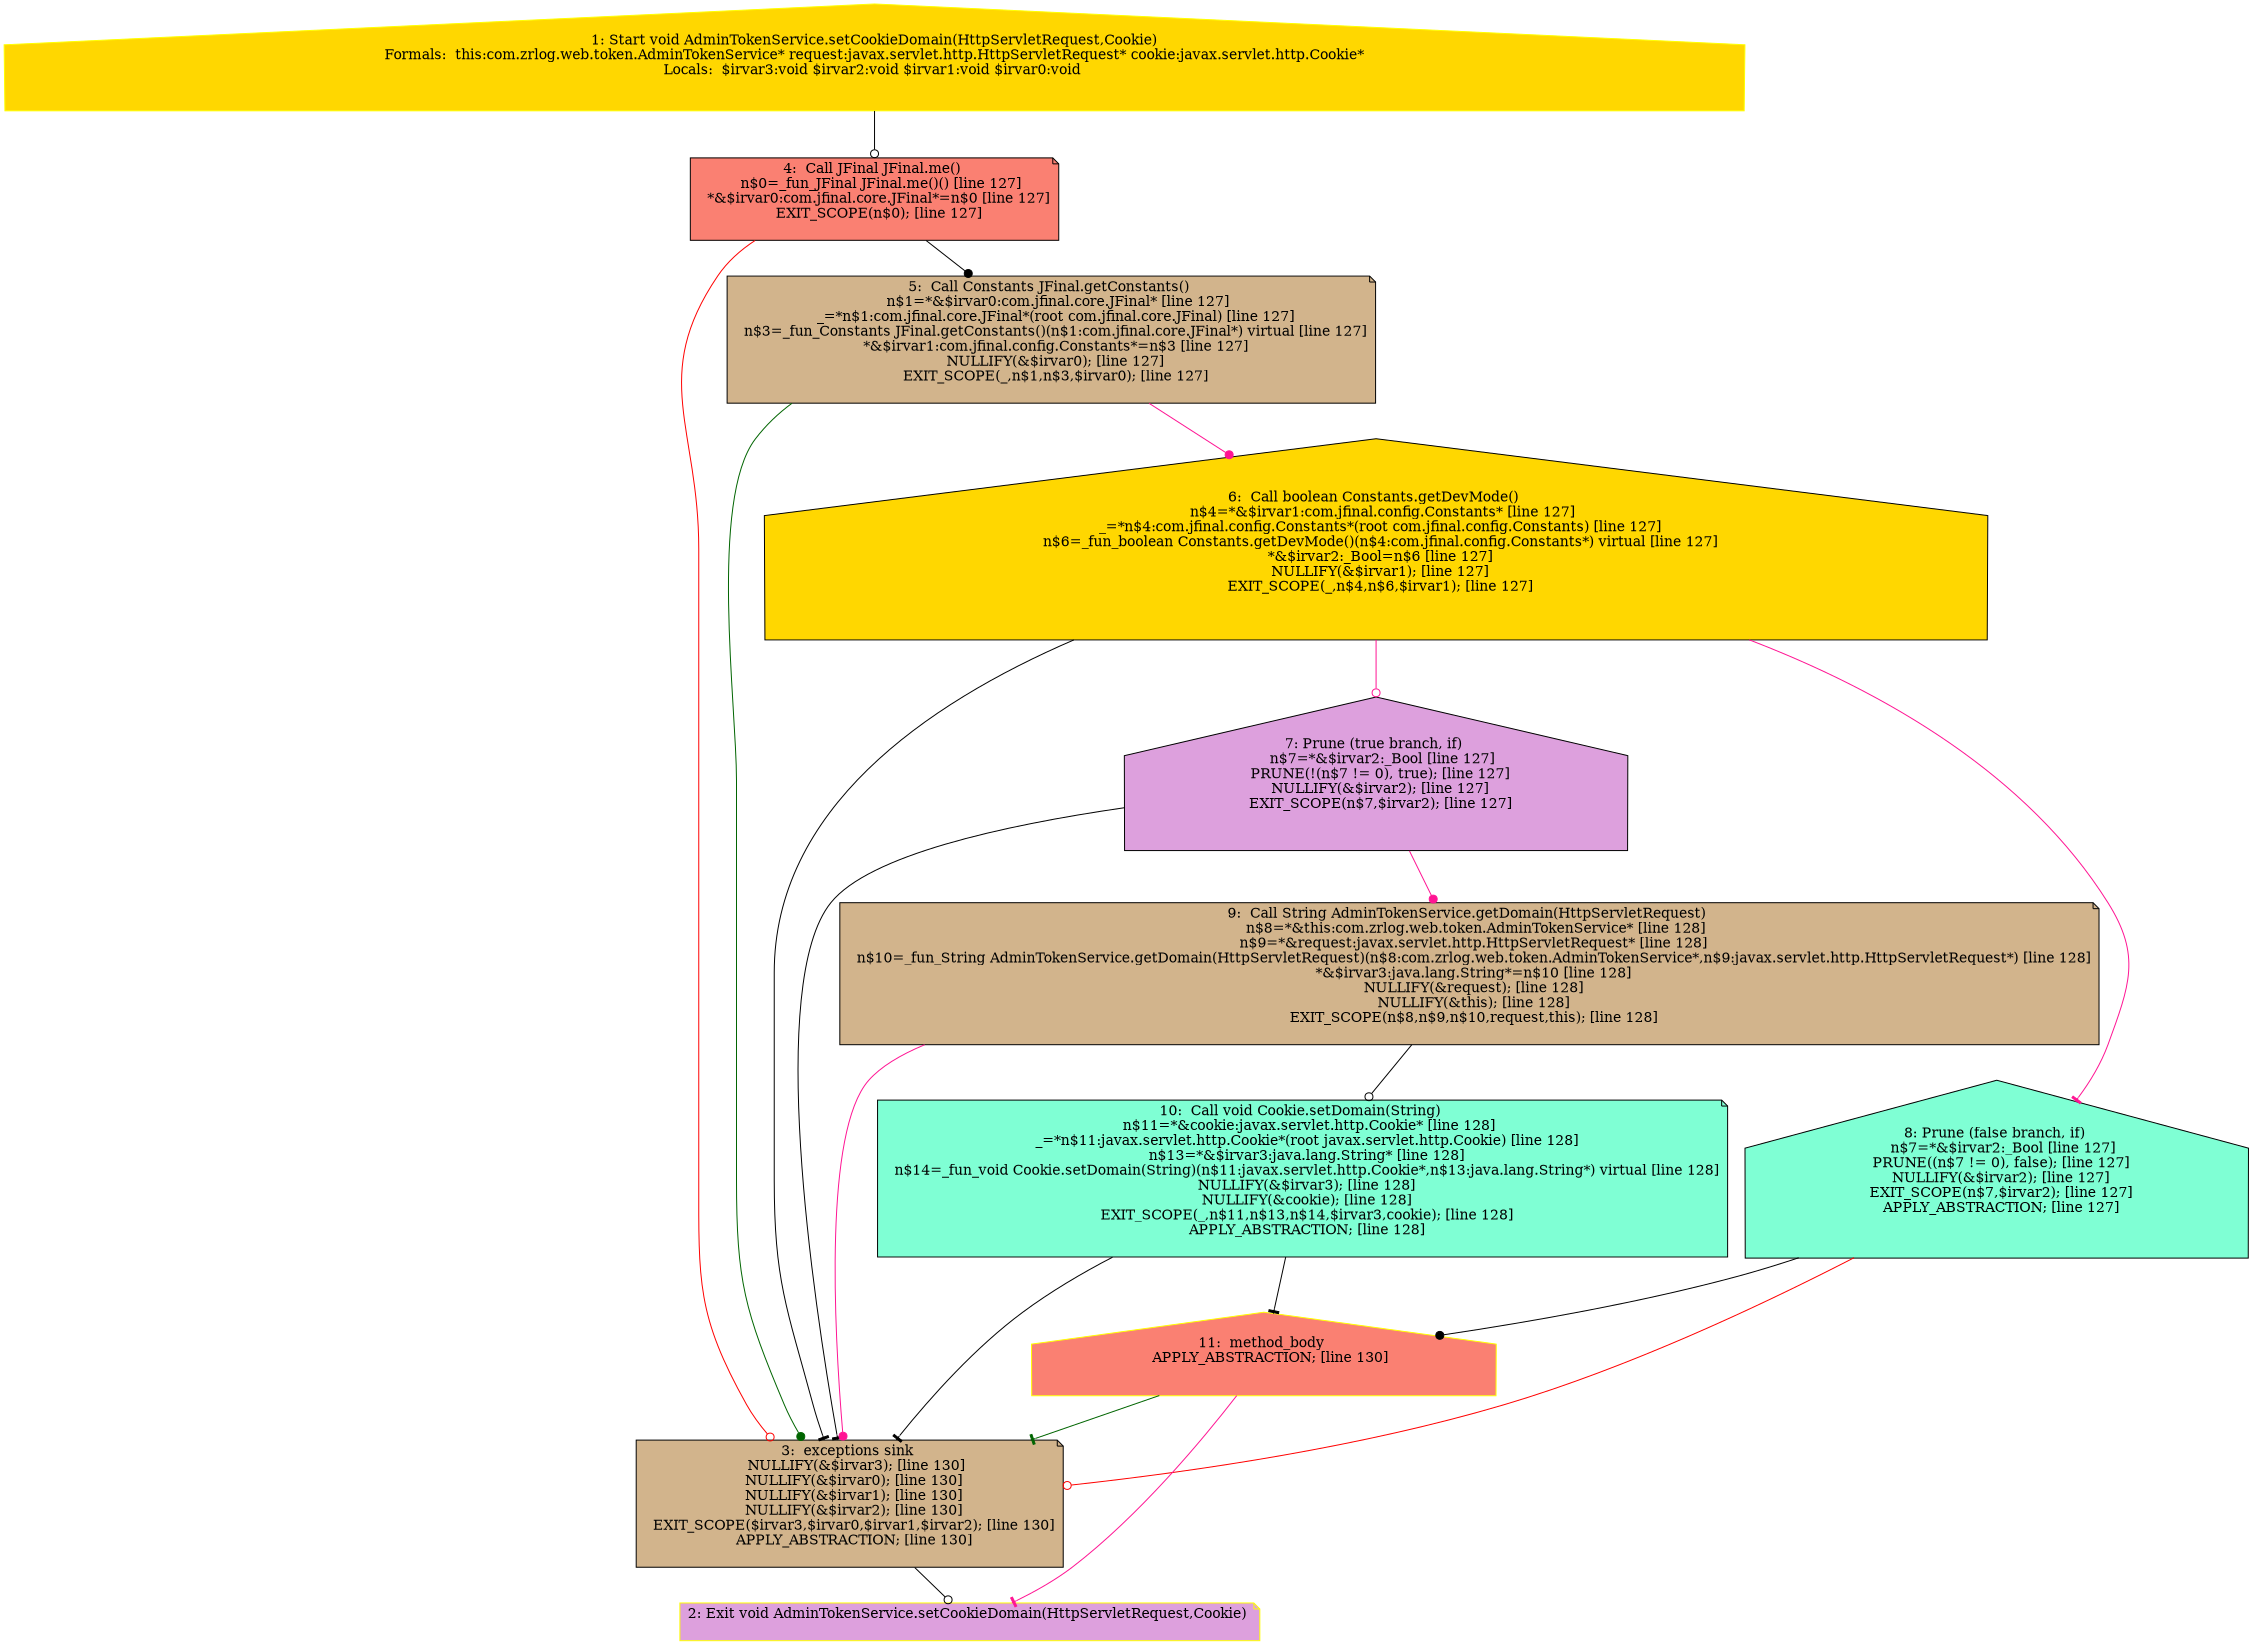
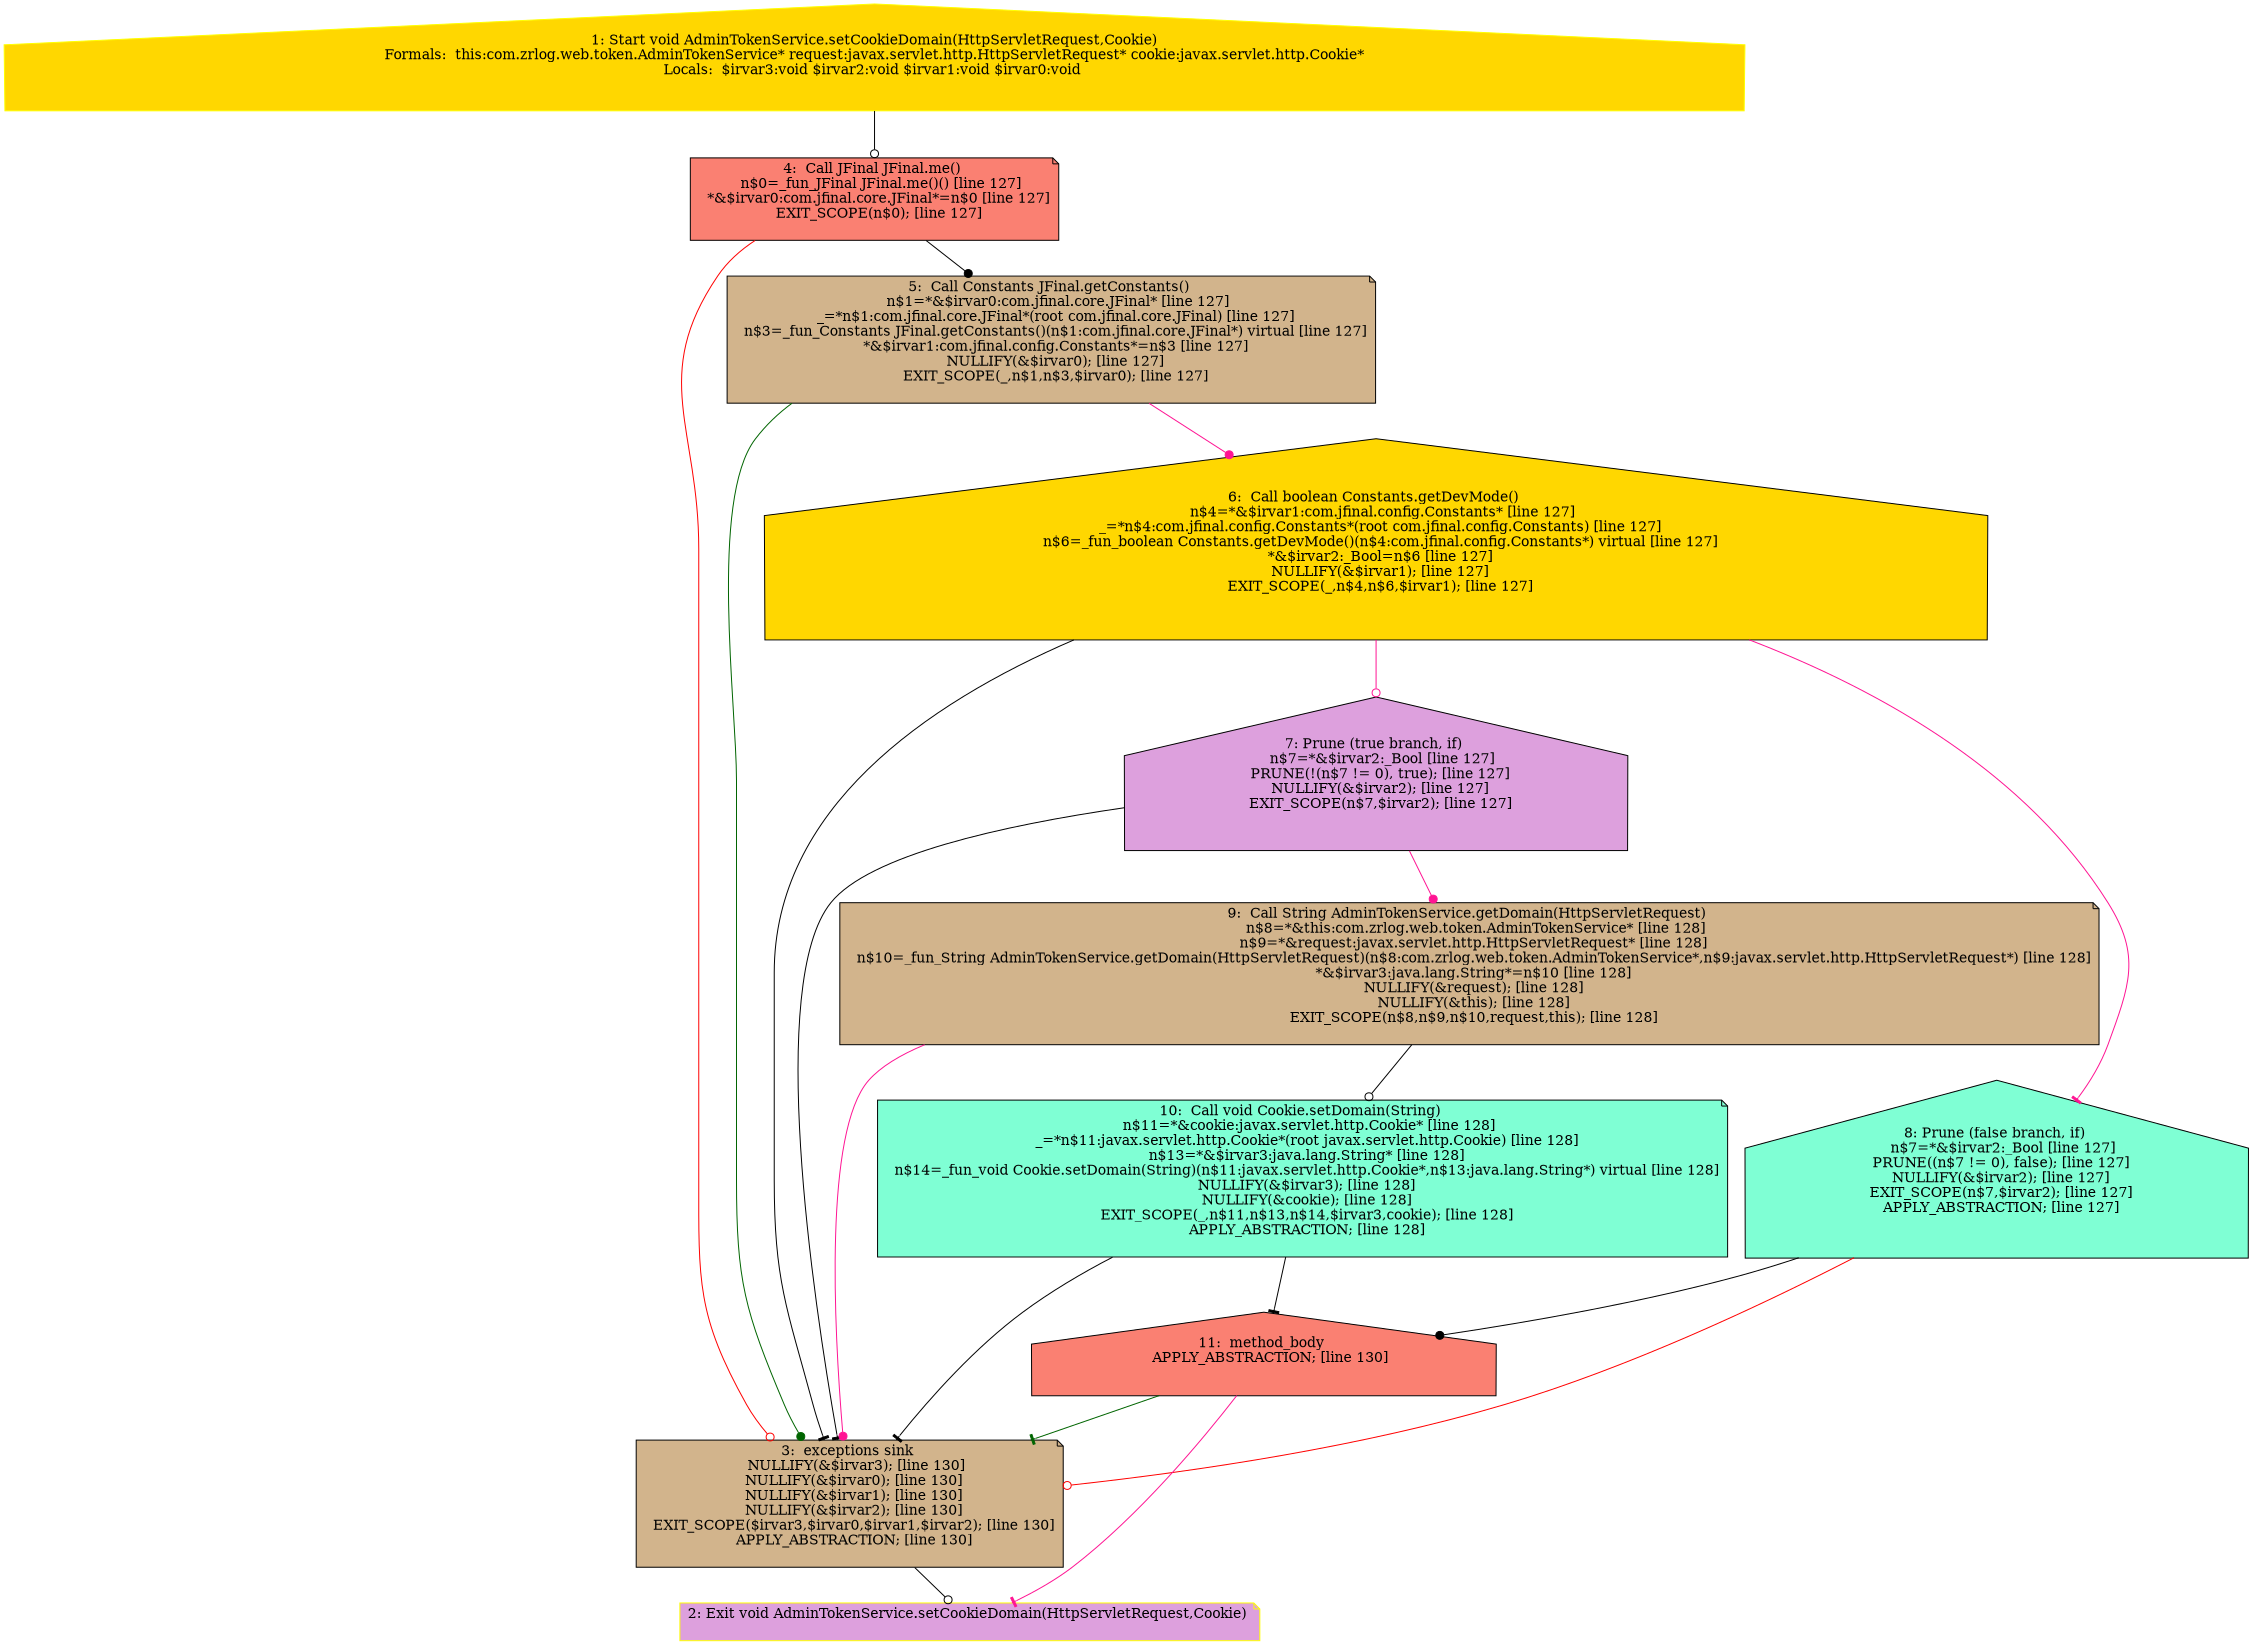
(1264, 1358) -> (1264, 1358)
